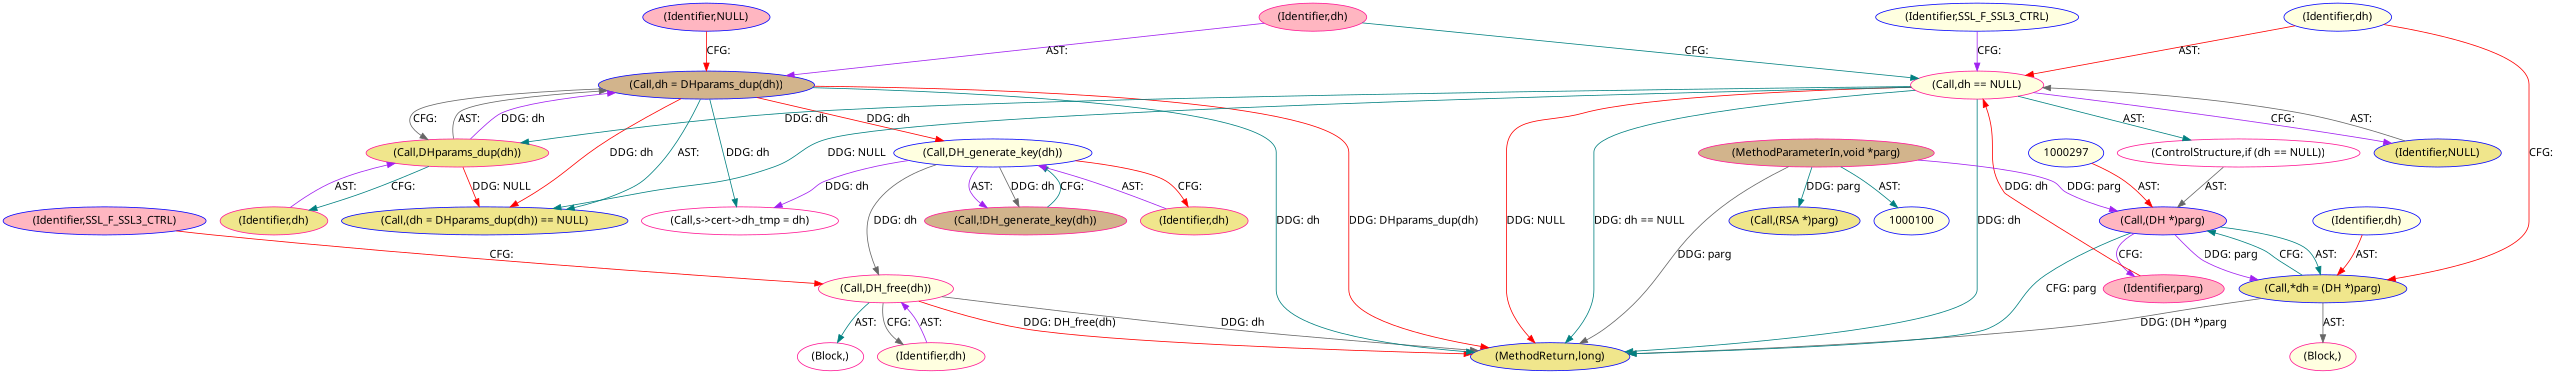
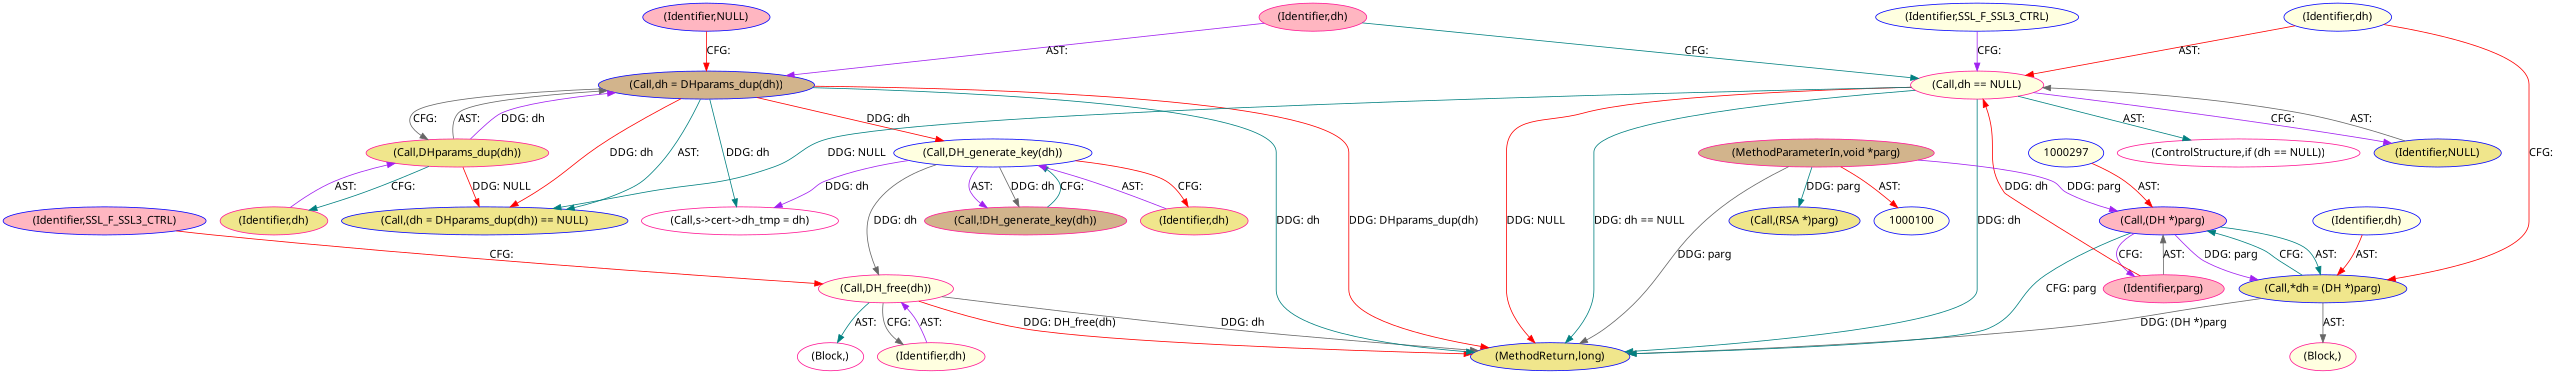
(1219, 98) -> none
(1867, 183) -> (1867, 183)
(2204, 184) -> (2163, 259)
